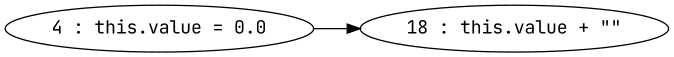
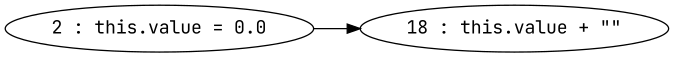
(159, 29) -> (159, 29)
